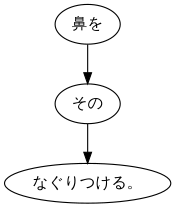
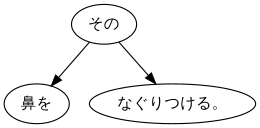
(88, 59) -> (74, 60)
